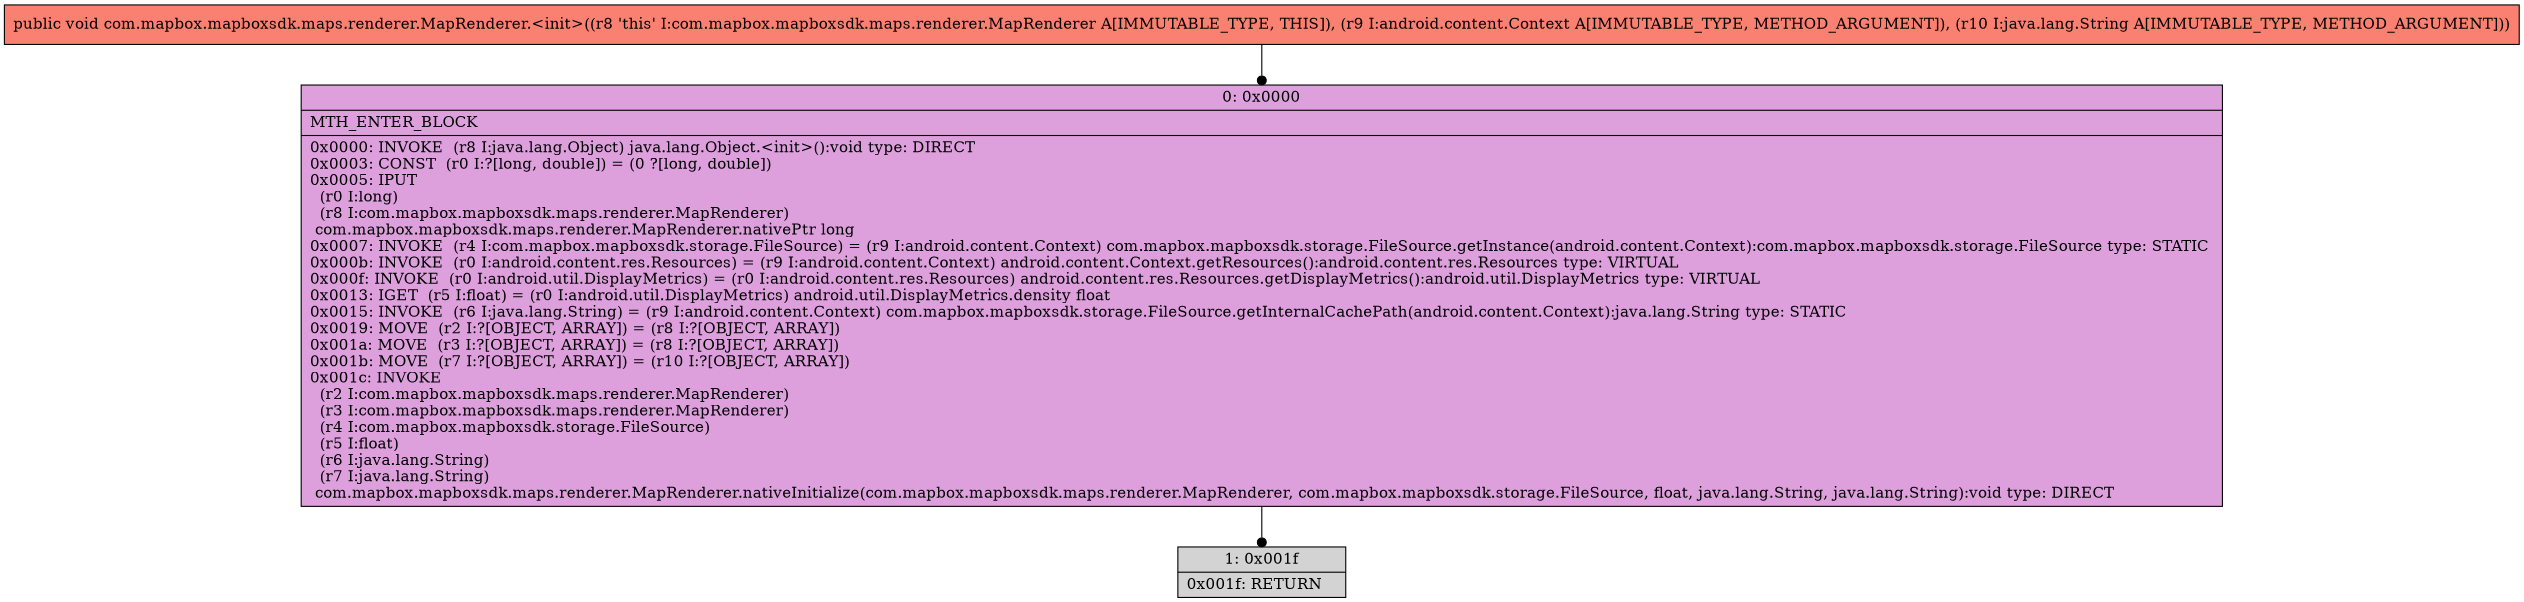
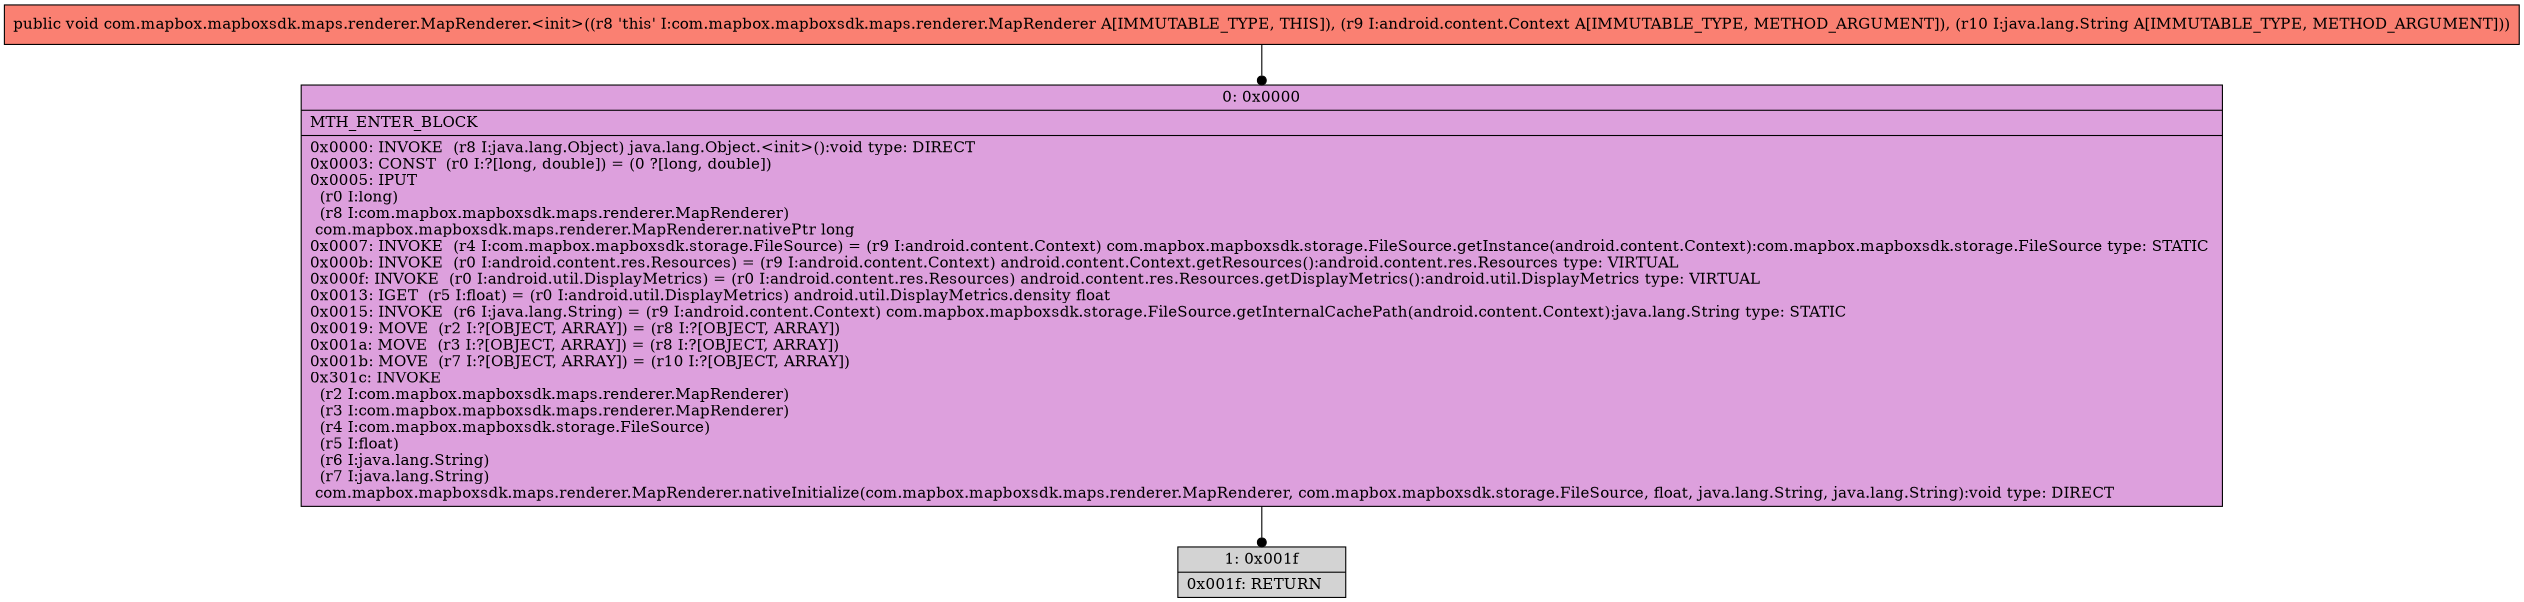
(381, 378) -> (381, 378)
